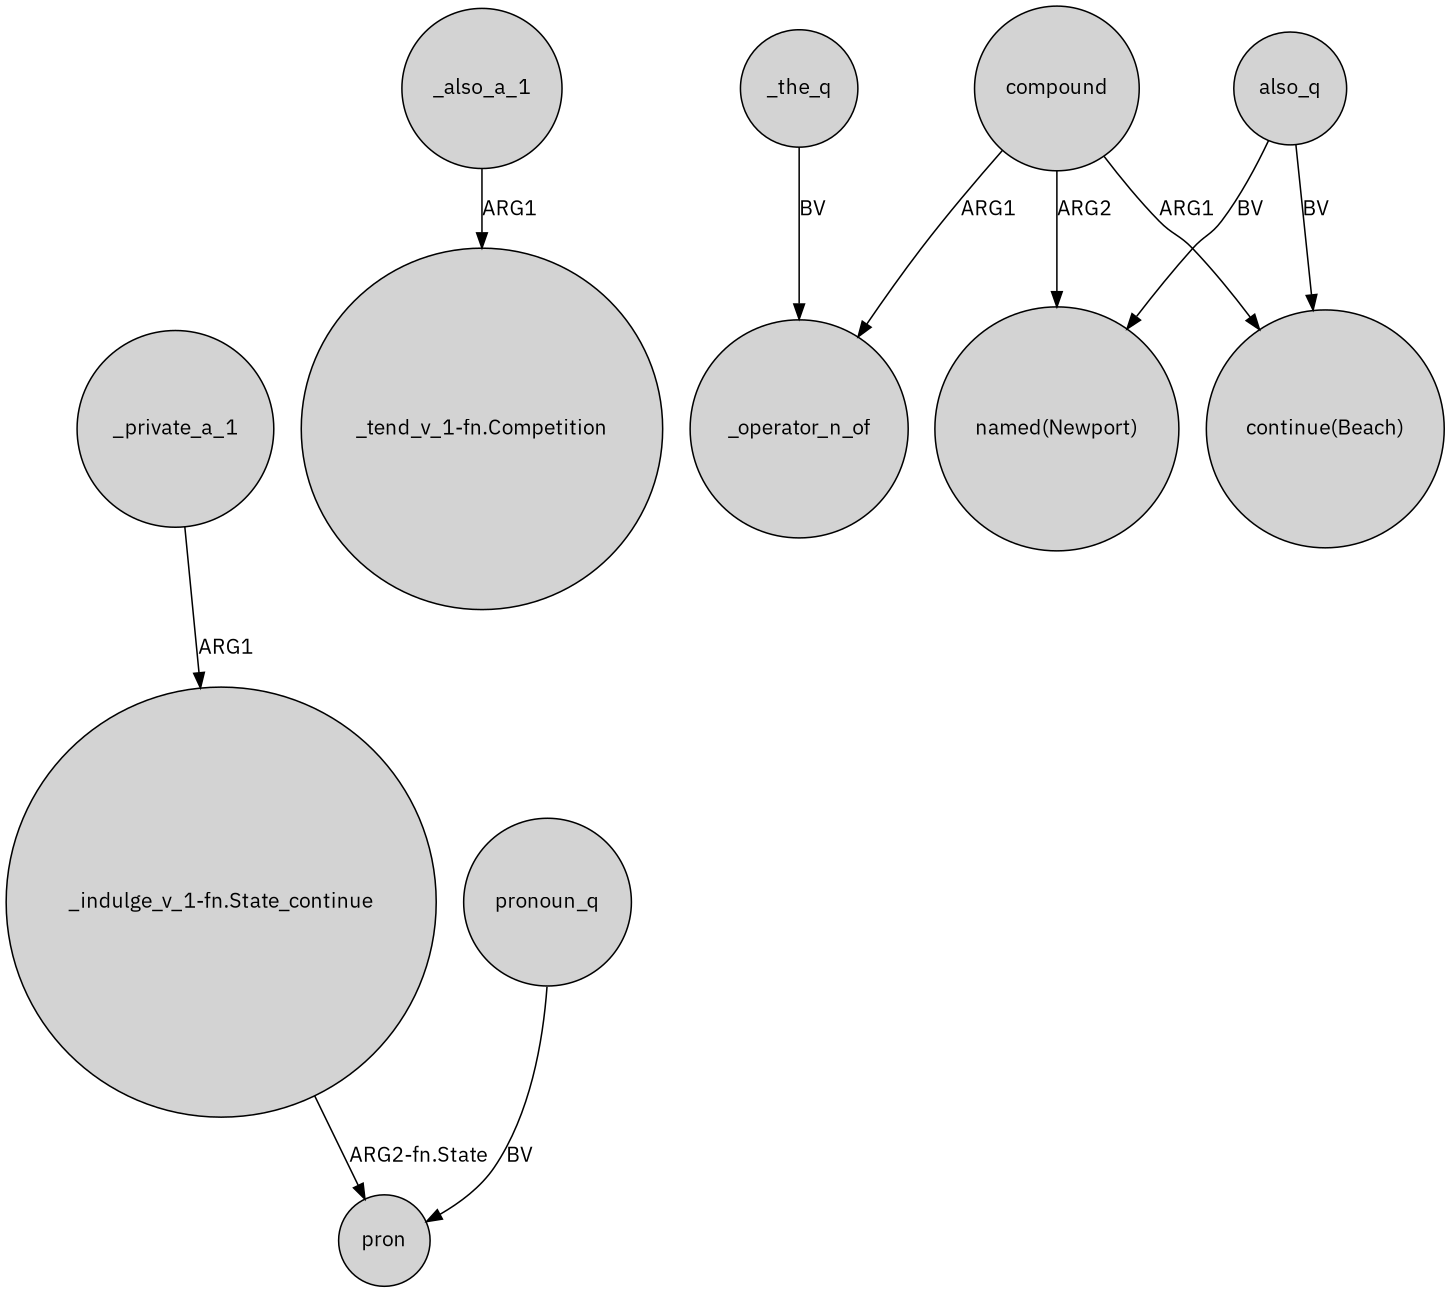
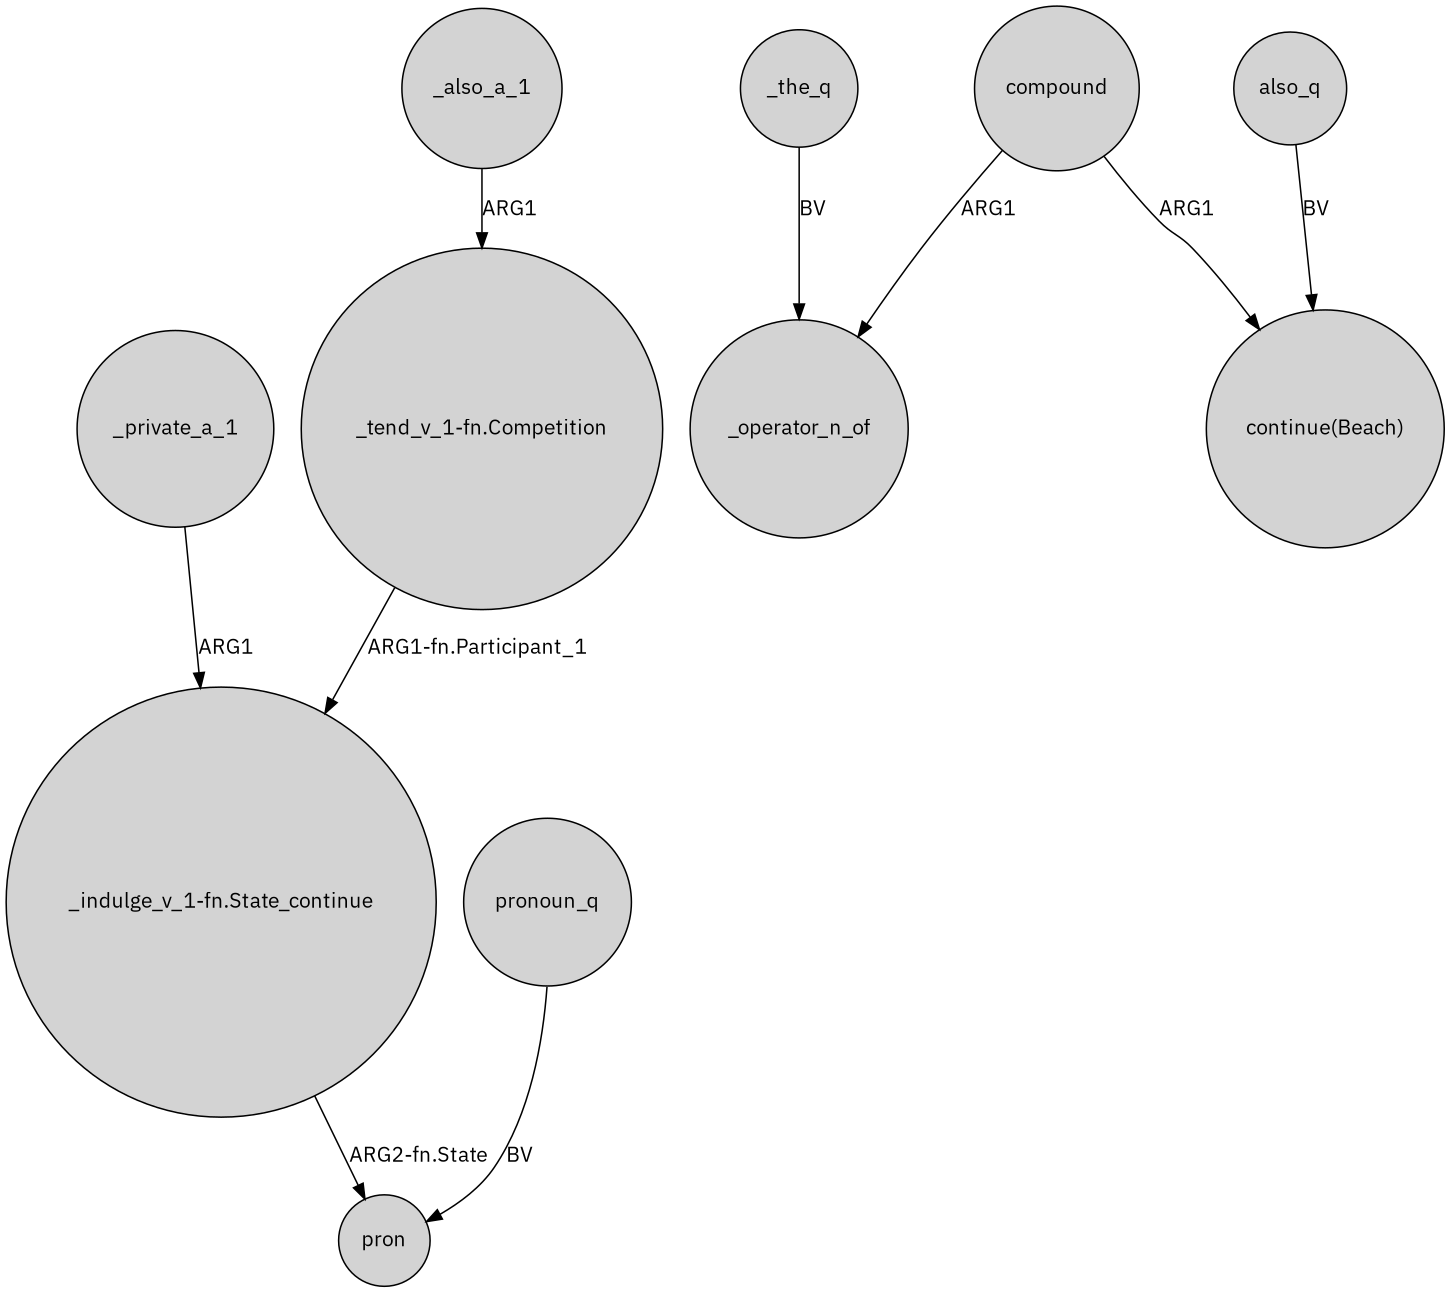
(1057, 429) -> none
none -> (364, 644)
